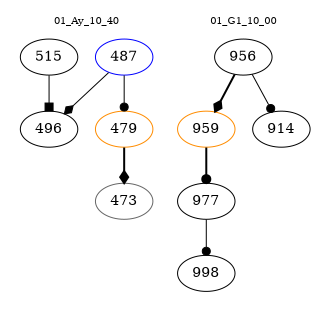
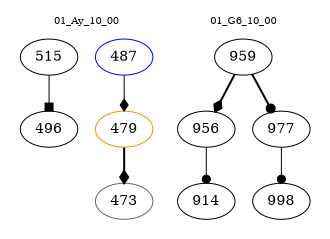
(87, 22) -> (87, 22)
(244, 22) -> (244, 22)
(228, 88) -> (228, 88)
(91, 89) -> none
(124, 89) -> (124, 87)
(206, 129) -> (243, 57)
